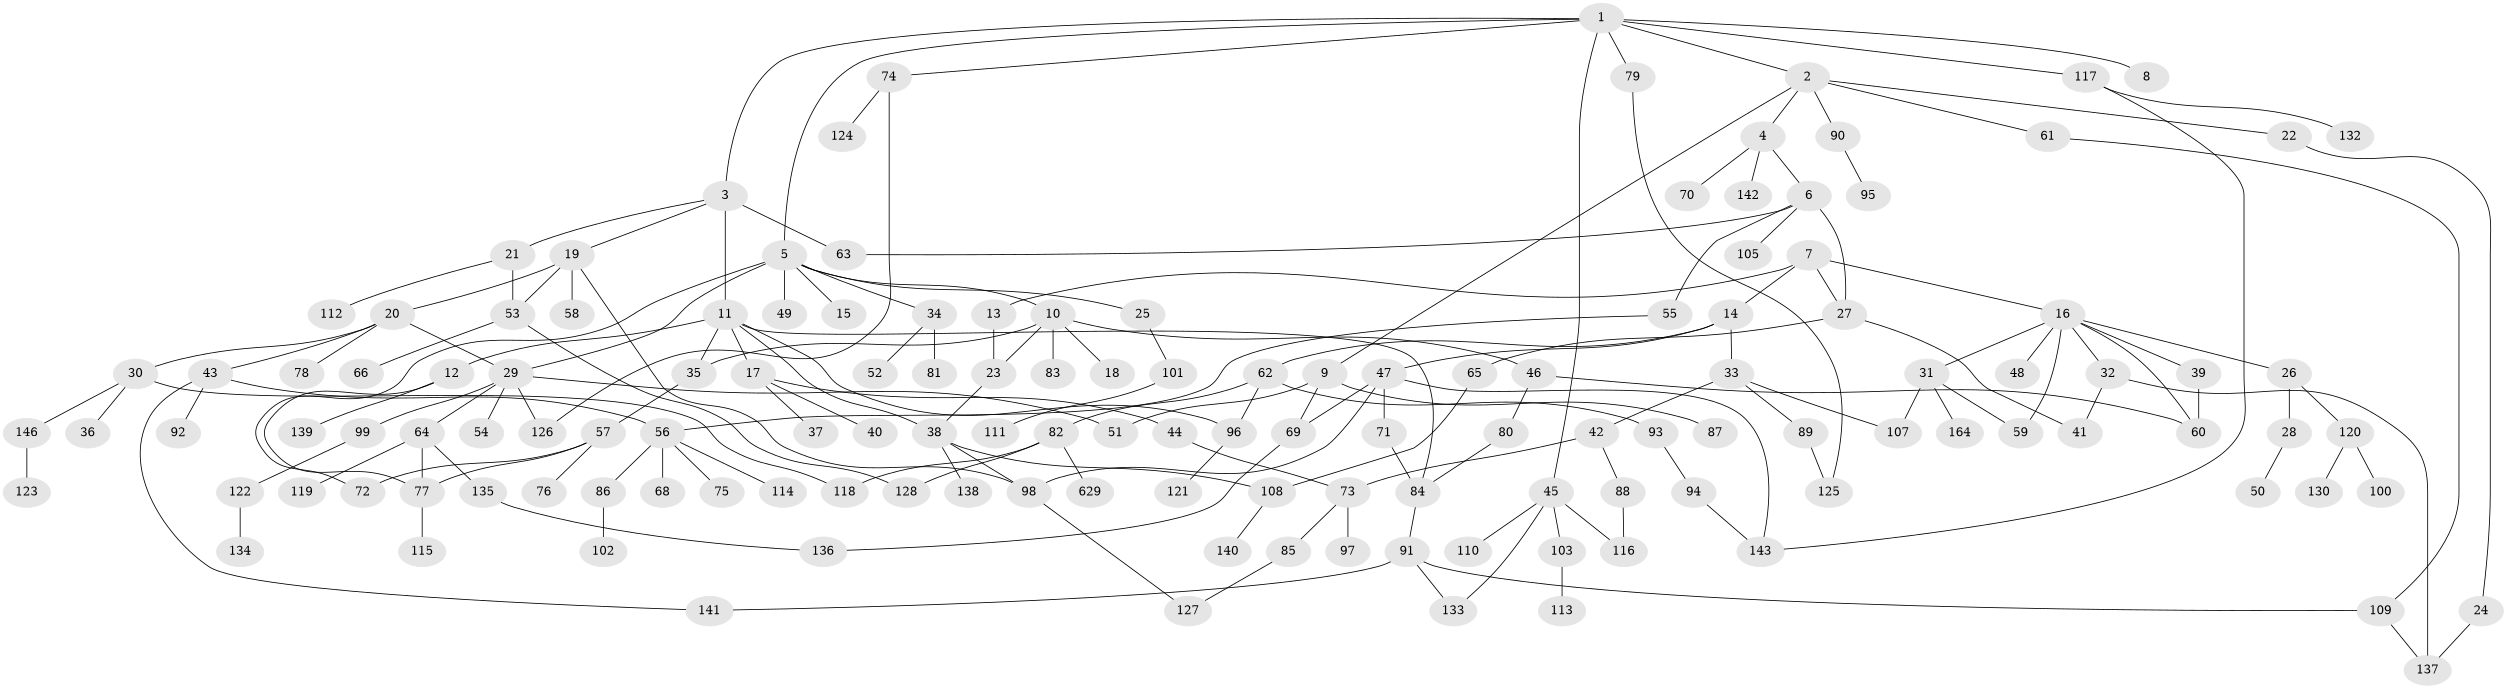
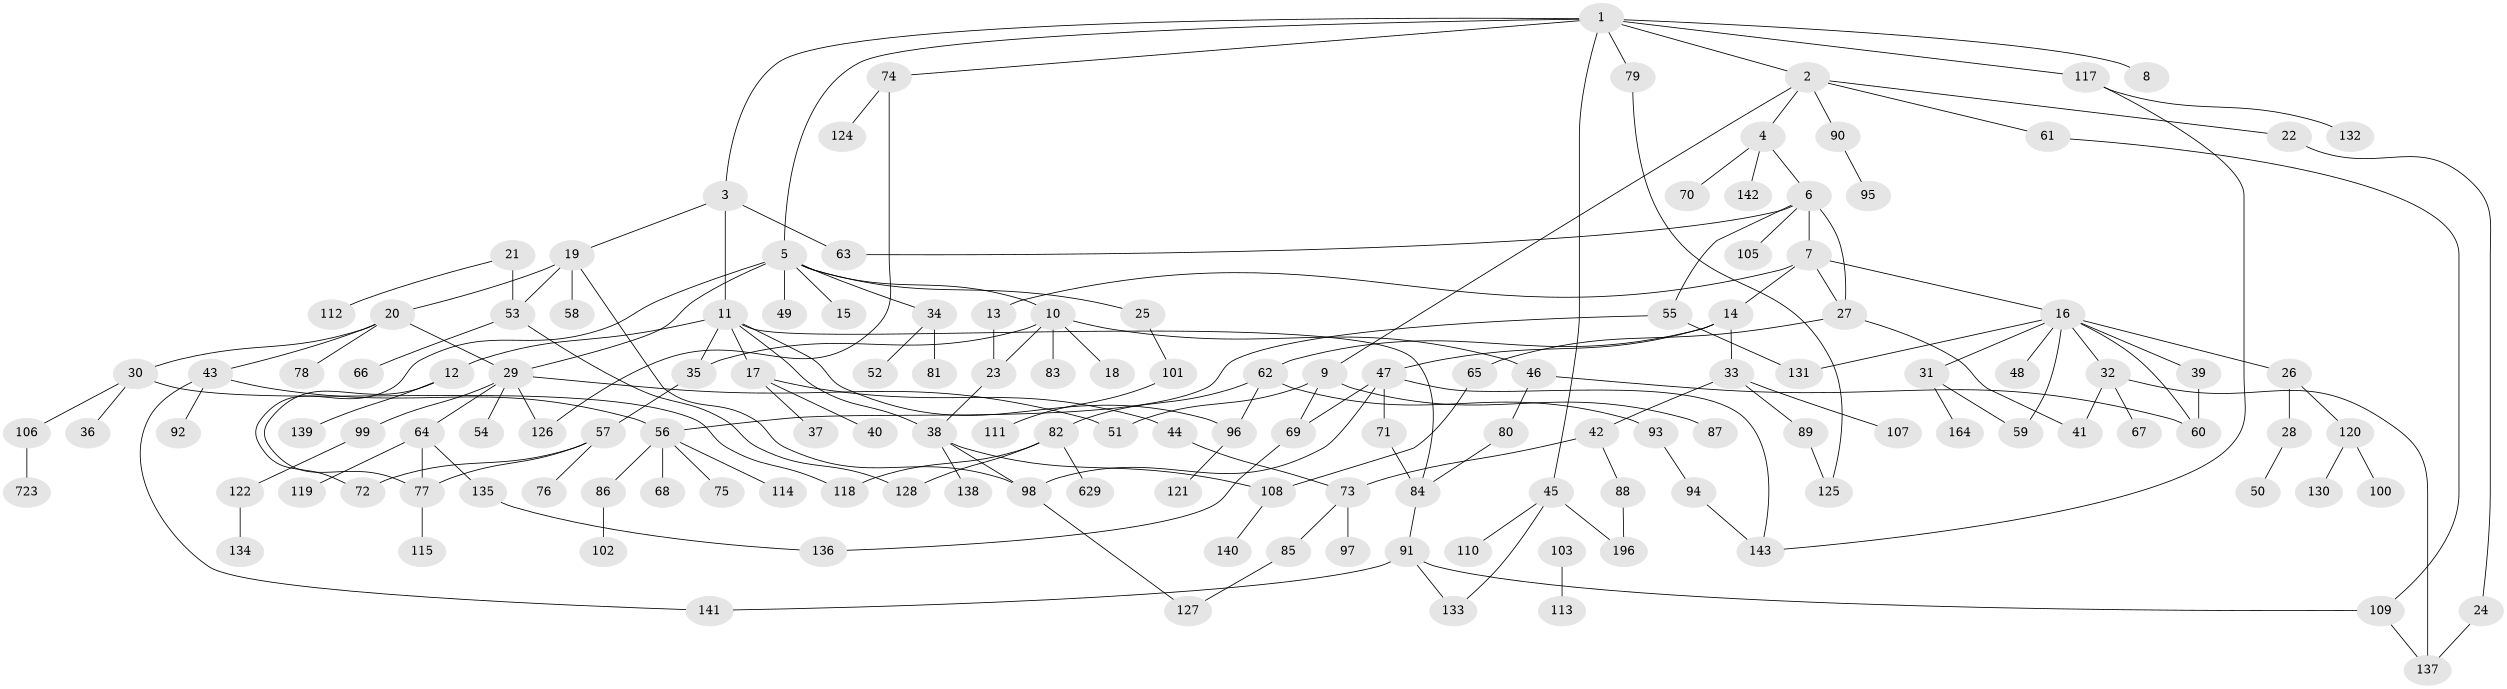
(616, 219) -> none
none -> (1809, 226)
none -> (1799, 374)
(1913, 403) -> none
(27, 433) -> (27, 433)
none -> (2139, 433)
(27, 493) -> (27, 493)
(1557, 522) -> none
(1624, 552) -> (1624, 552)
